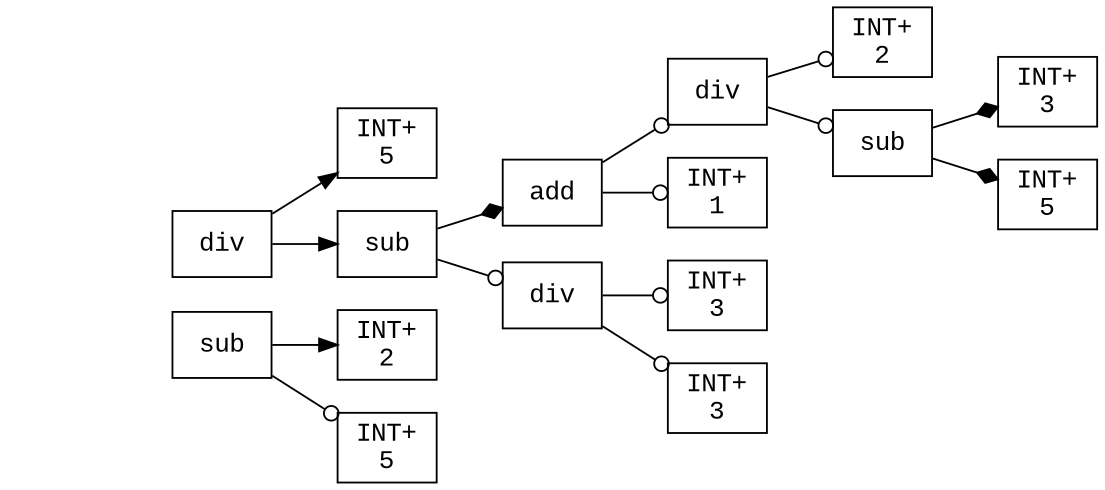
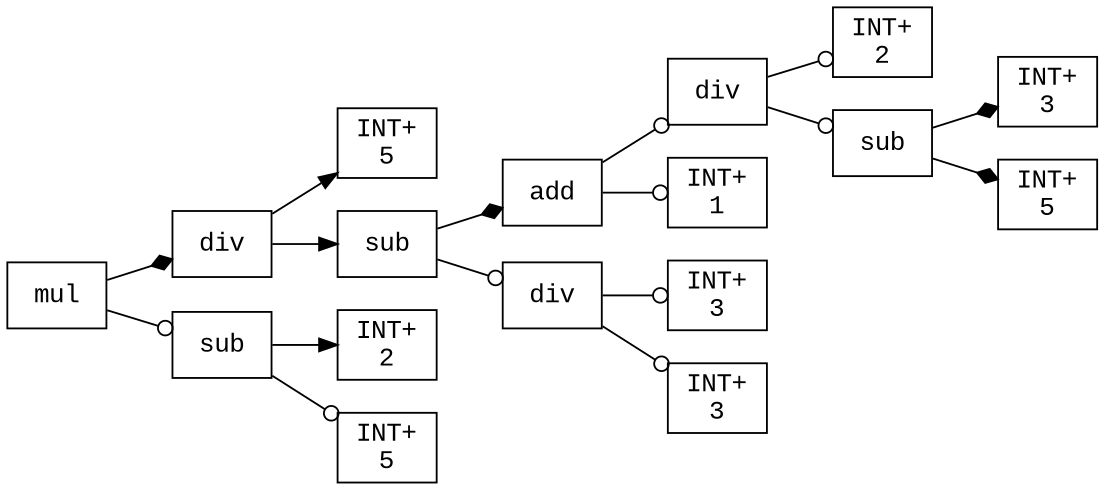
none -> (57, 295)
